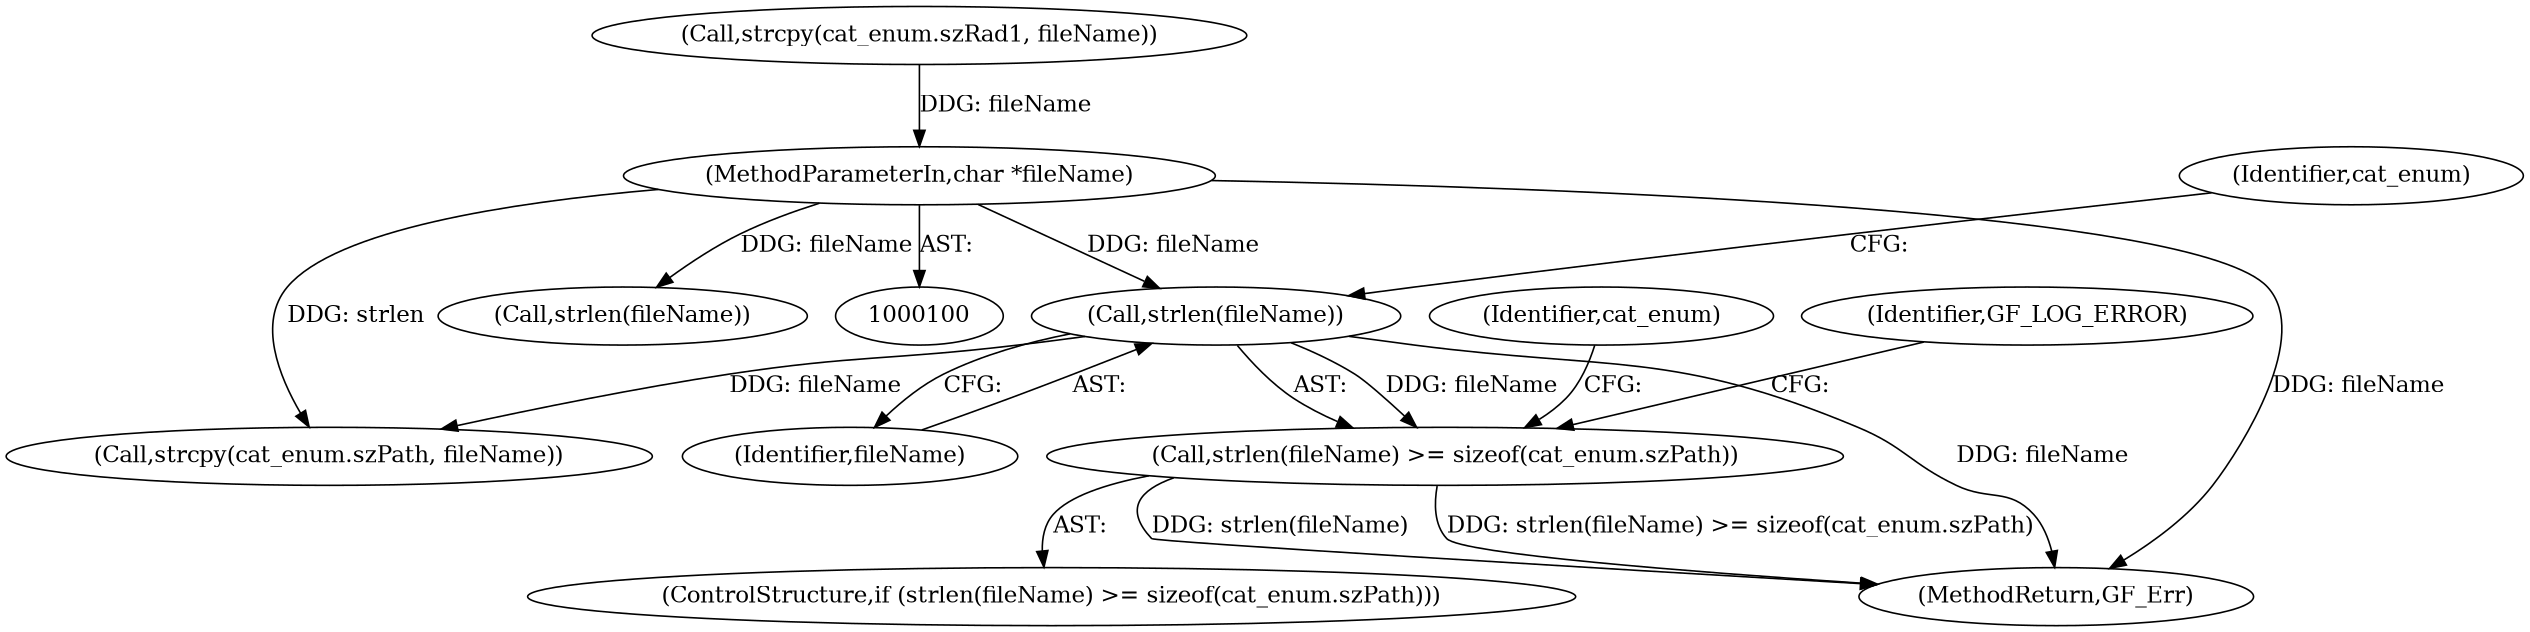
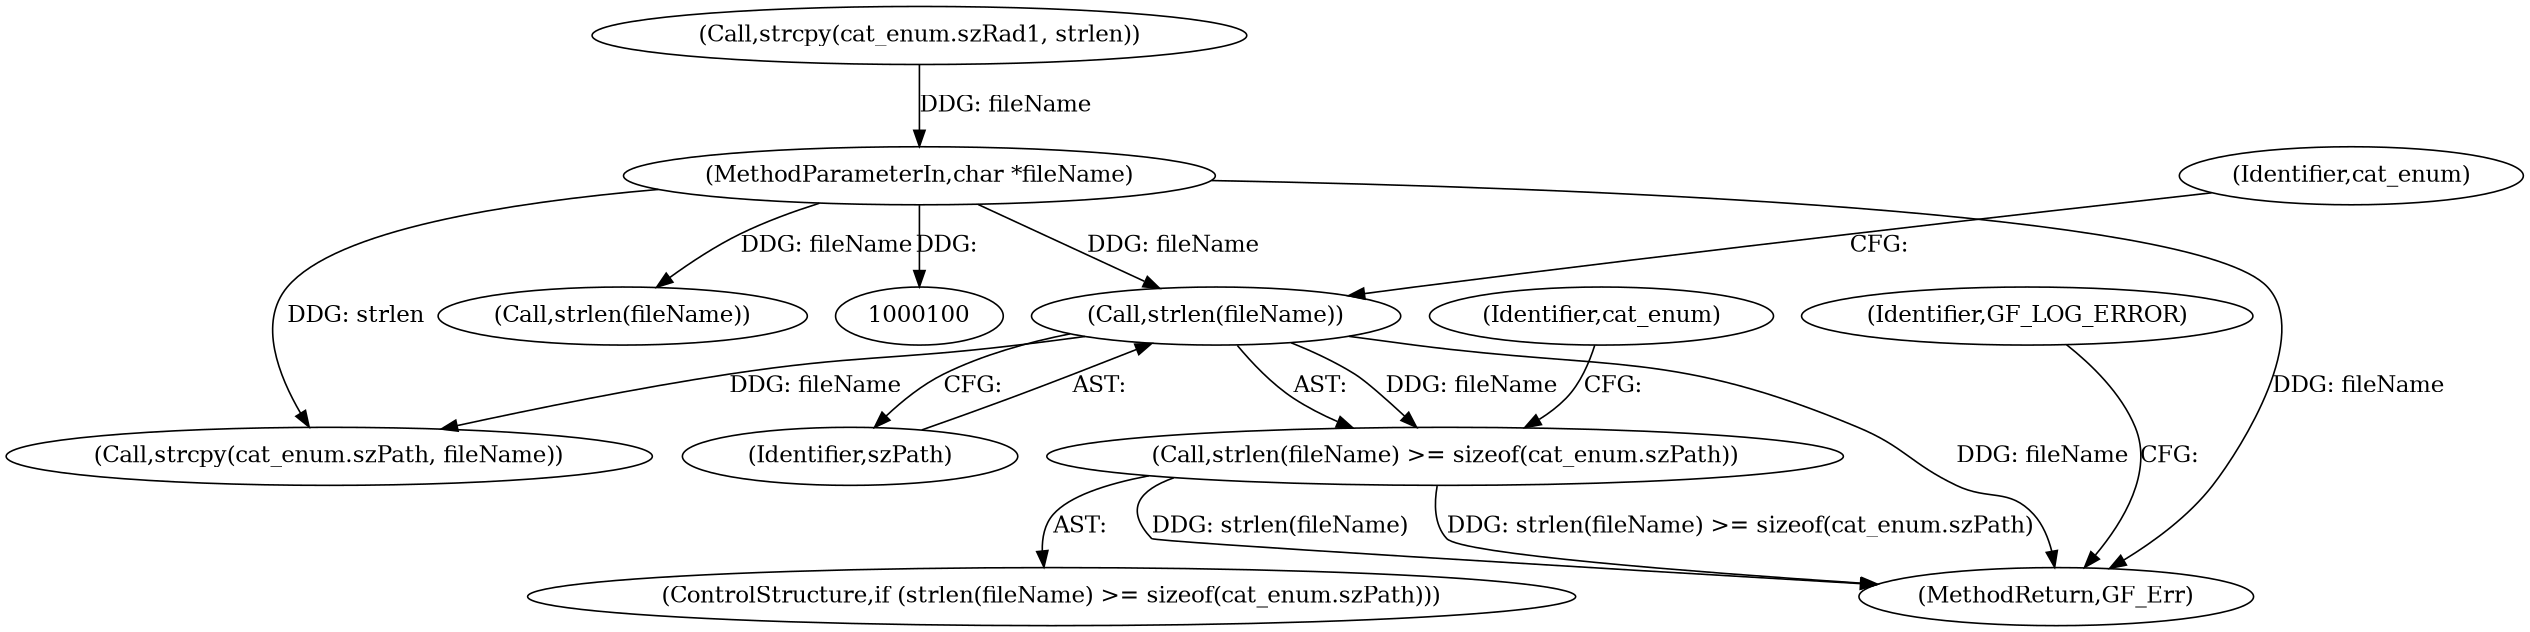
(919, 35) -> (919, 35)
(950, 246) -> (950, 246)
(1766, 379) -> (2140, 443)
(850, 456) -> (850, 456)
